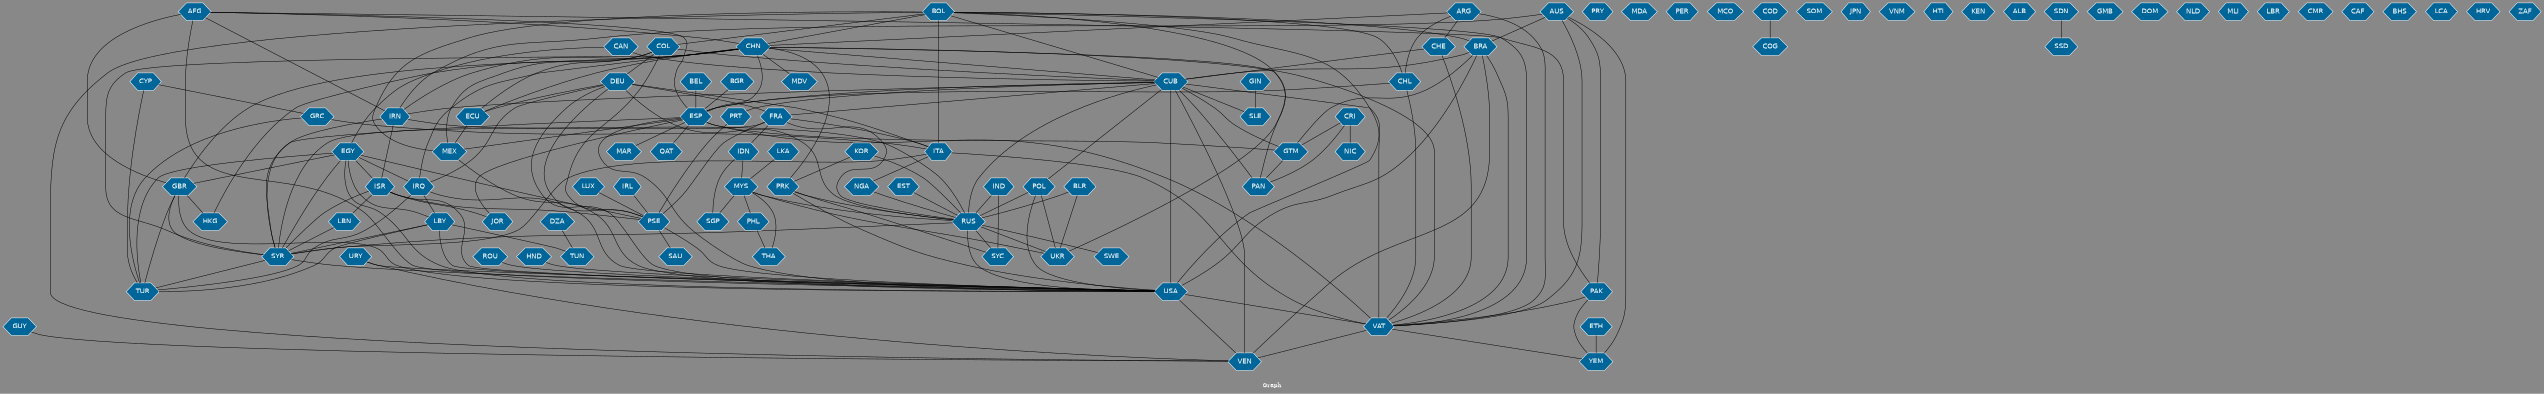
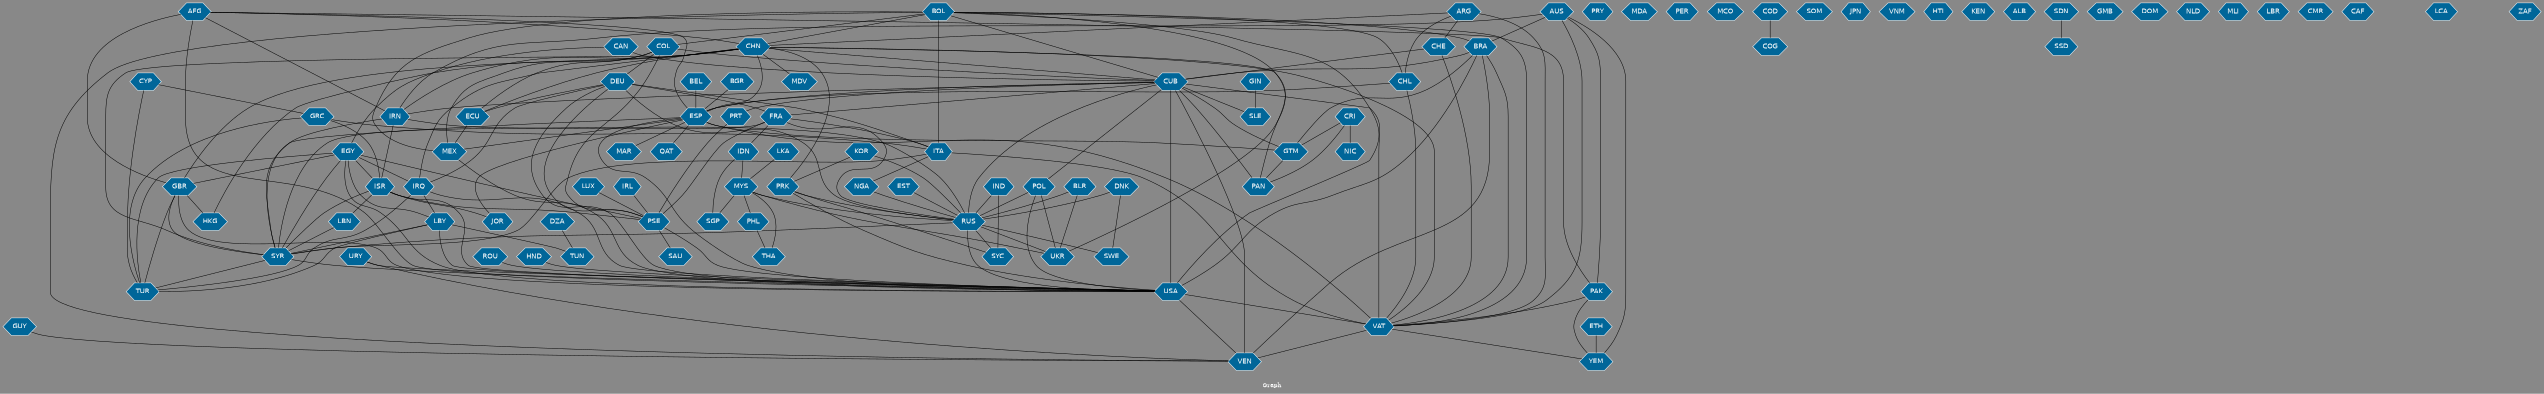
(2400, 12) -> none
(2483, 12) -> none
none -> (366, 140)
none -> (1122, 187)
